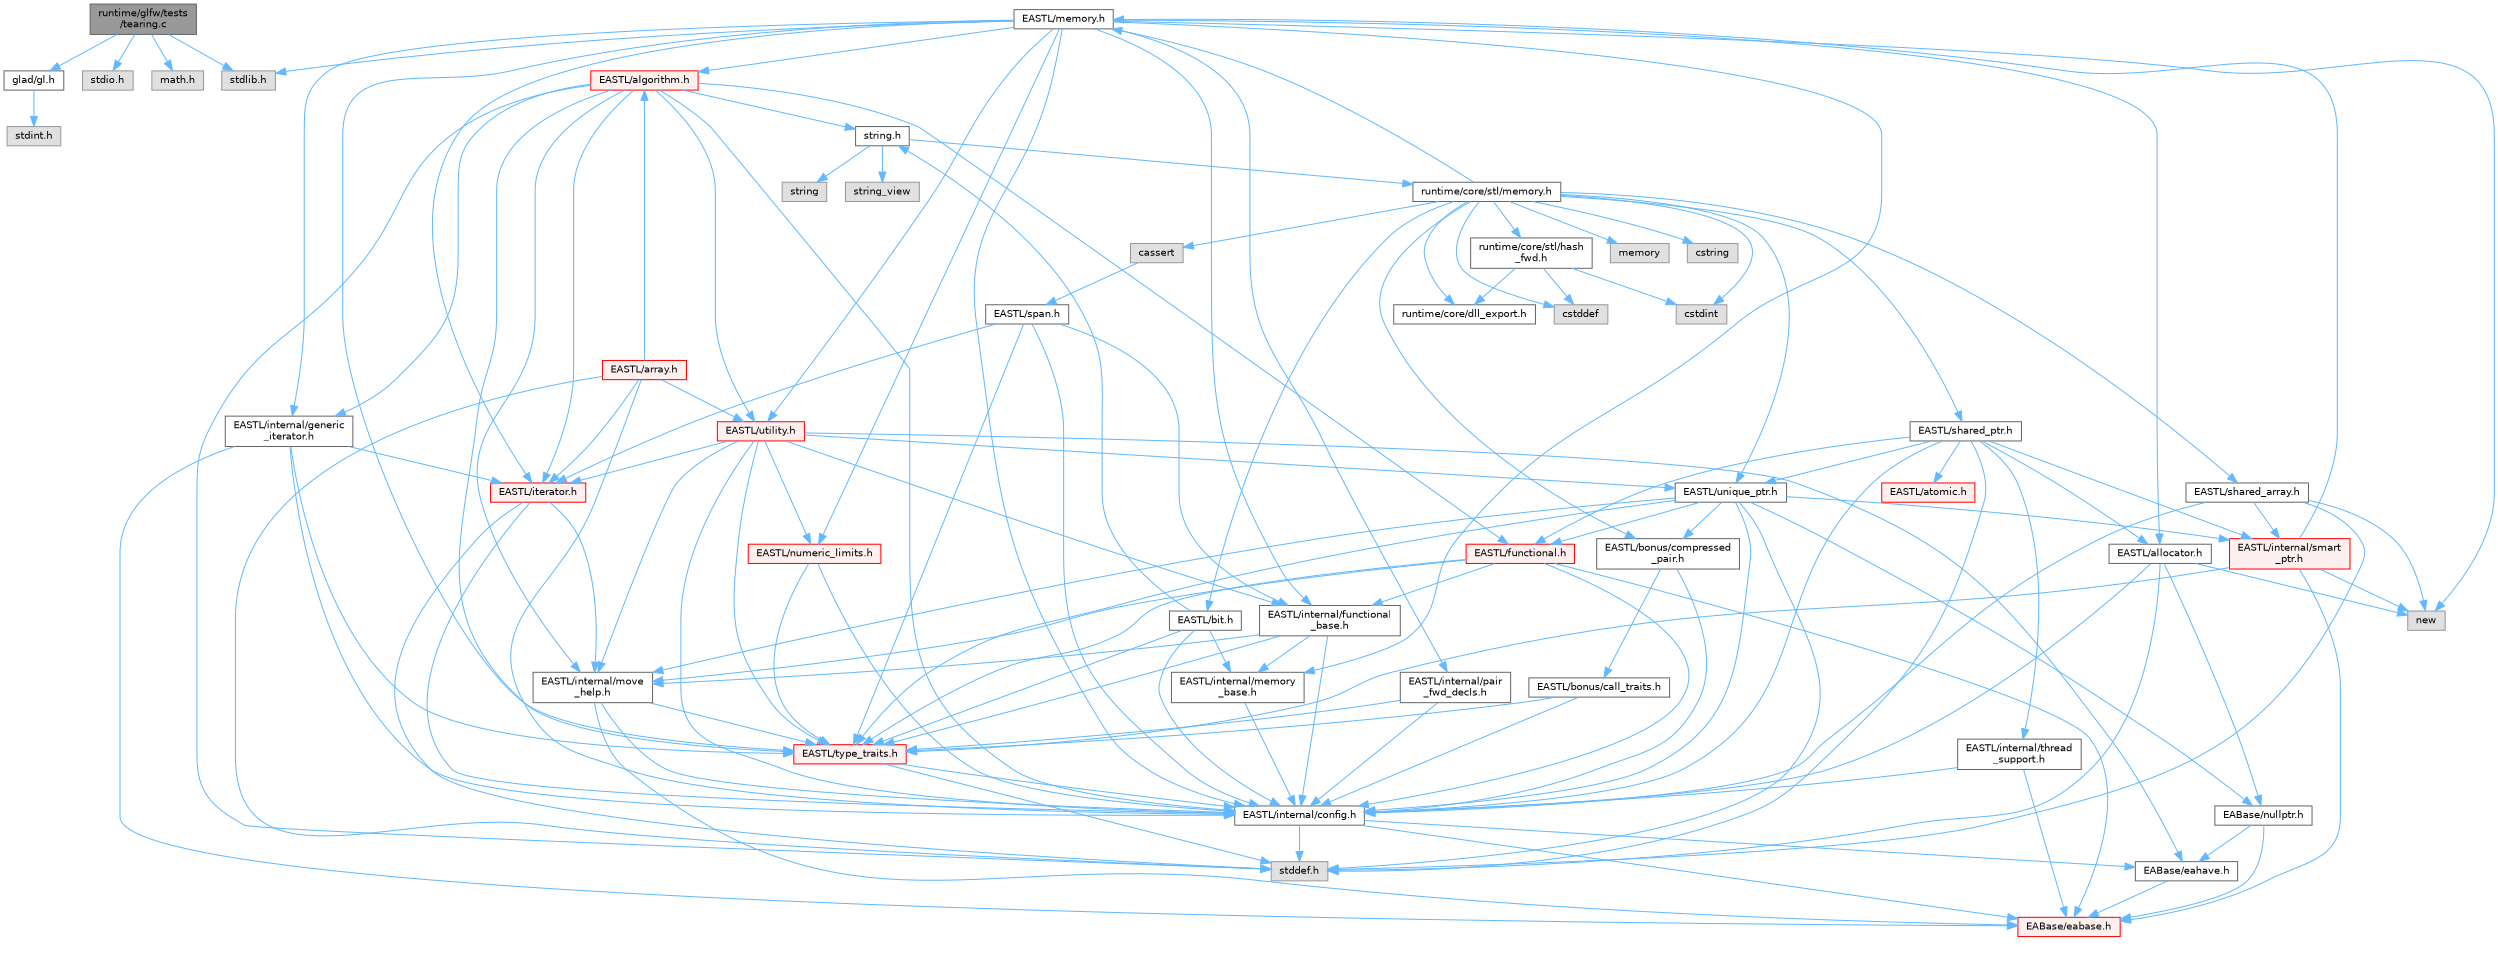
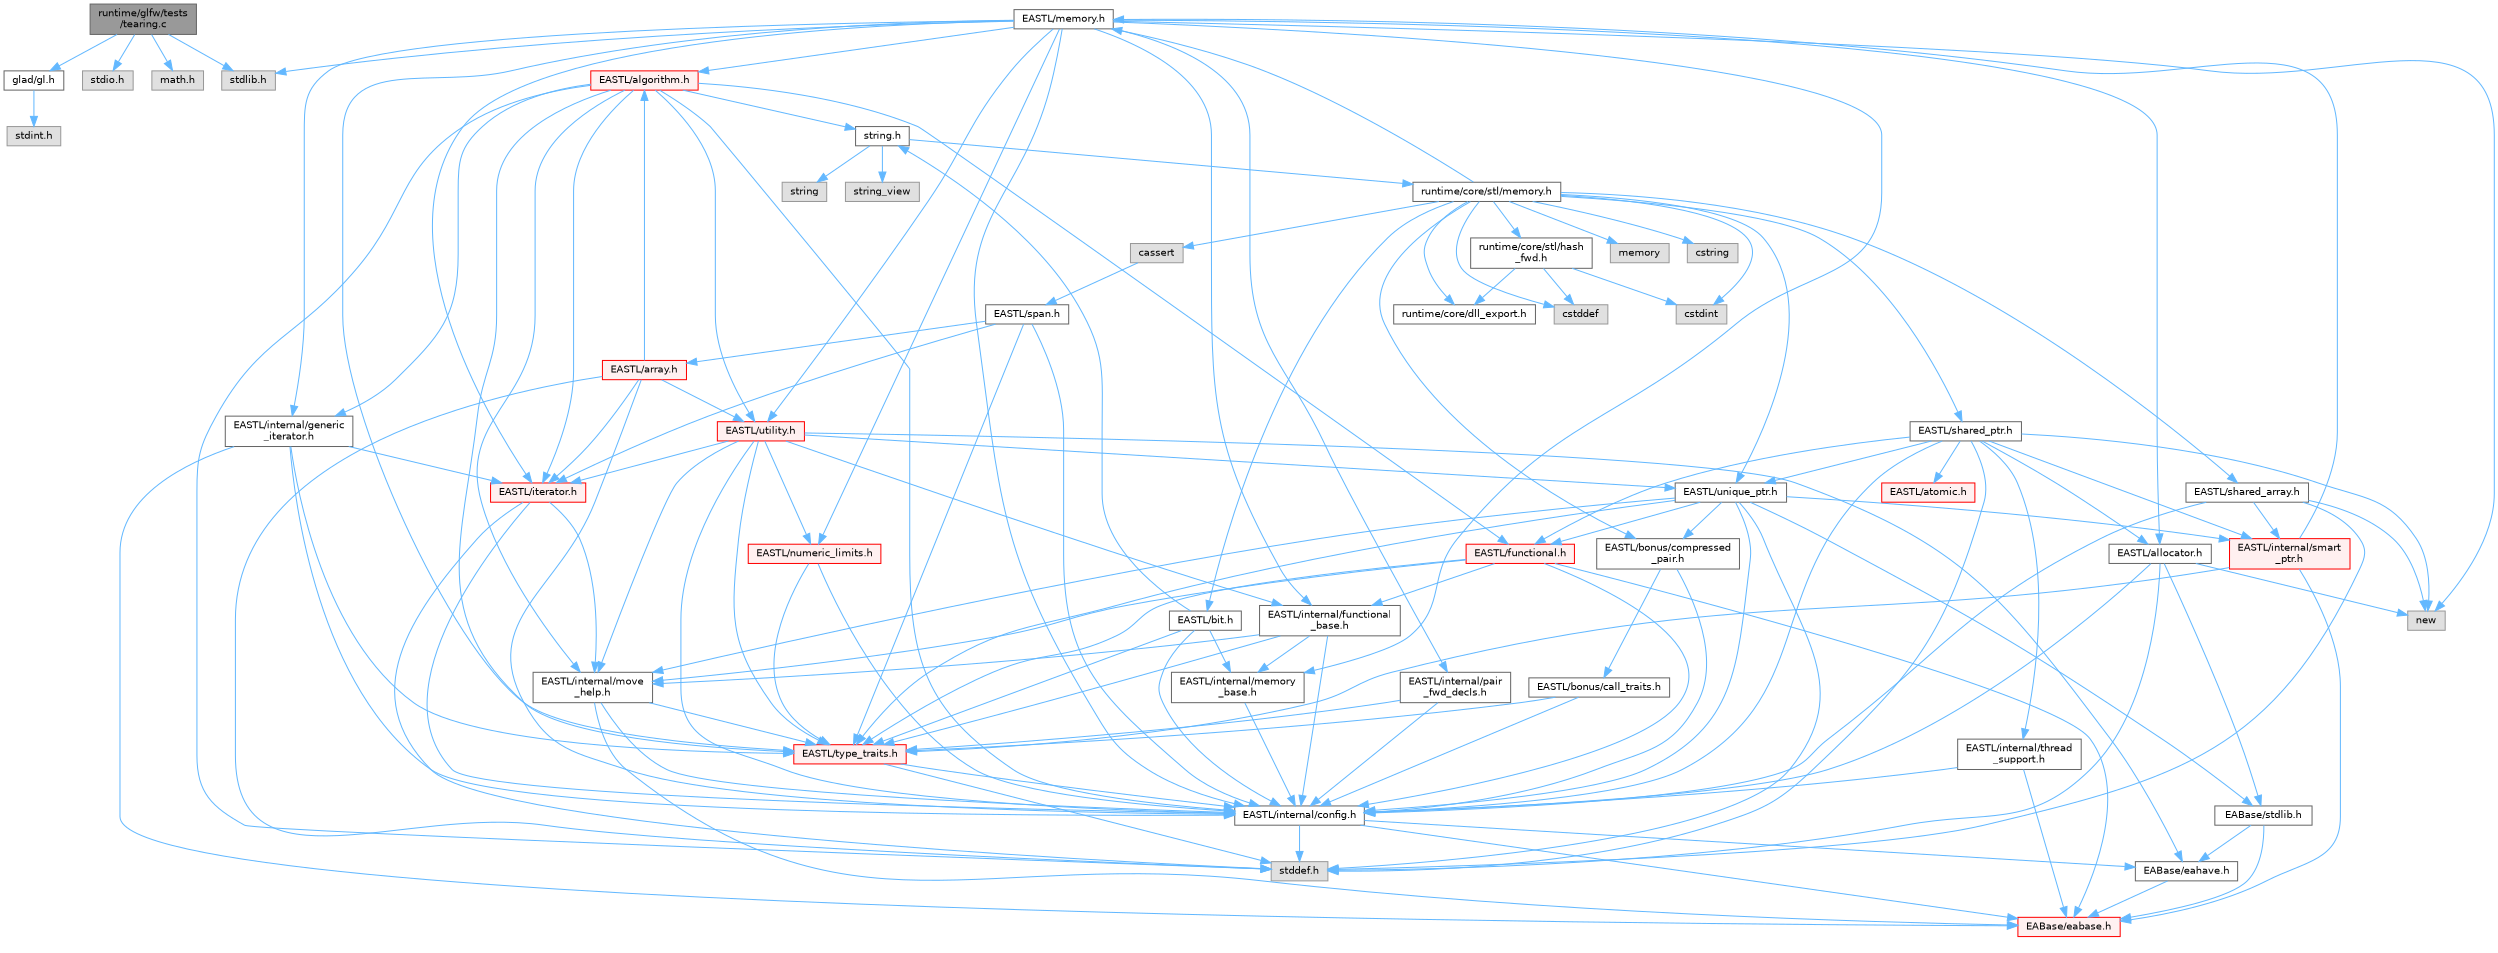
(1179, 464) -> (841, 341)
(2359, 588) -> (2260, 466)
(2263, 816) -> (2263, 816)
